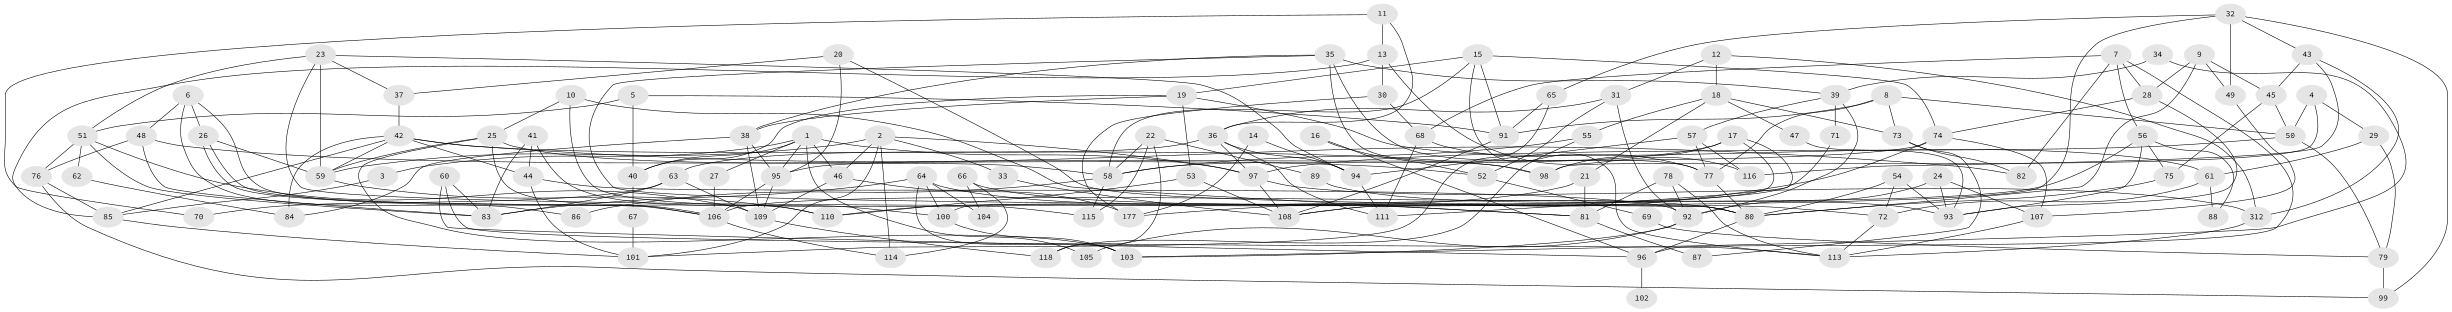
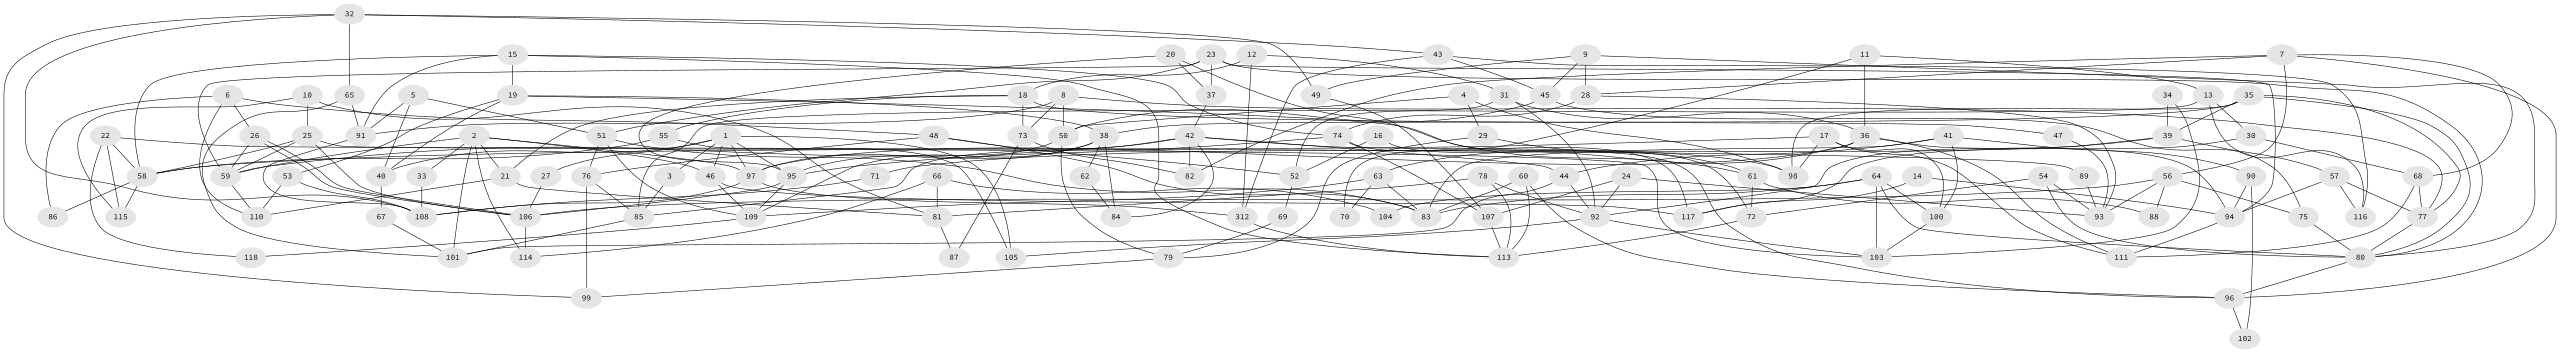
(80, 154) -> (1095, 156)
none -> (494, 161)
none -> (2251, 176)
(1129, 217) -> (1688, 217)
(1359, 242) -> (866, 149)
